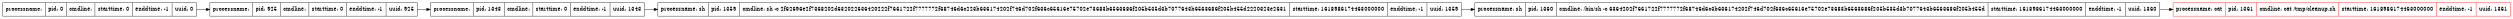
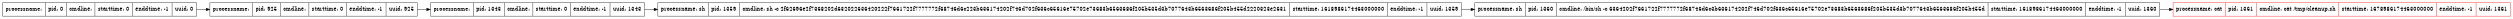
(2388, 9) -> (2388, 9)
